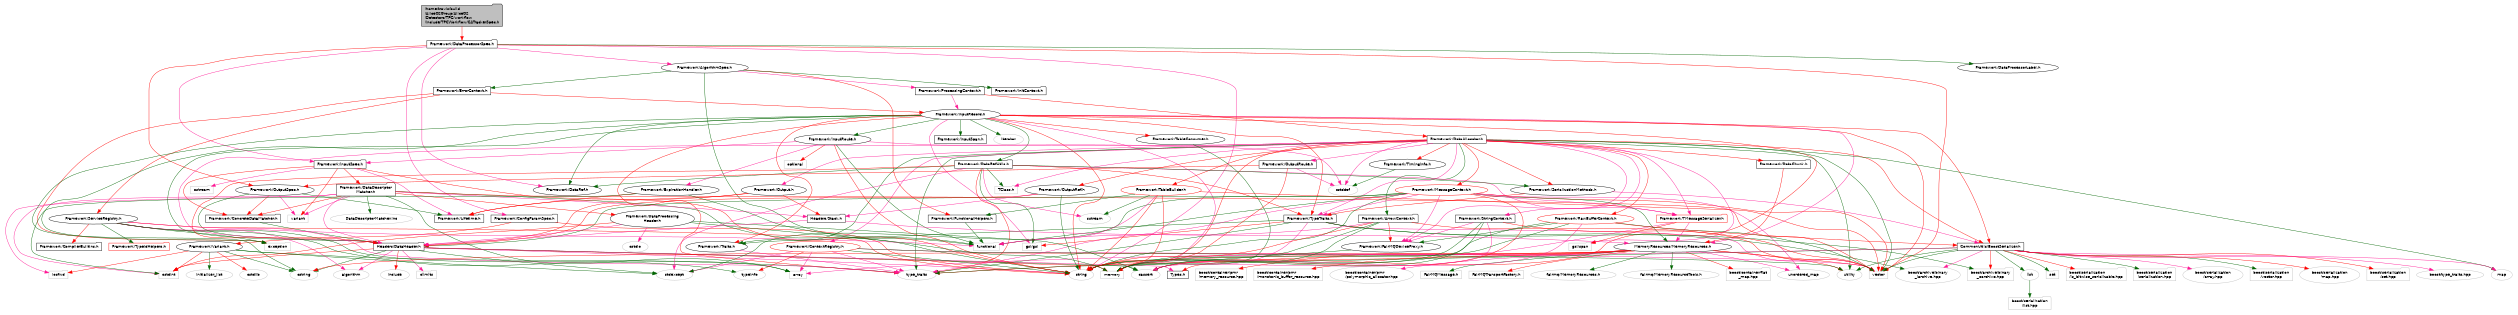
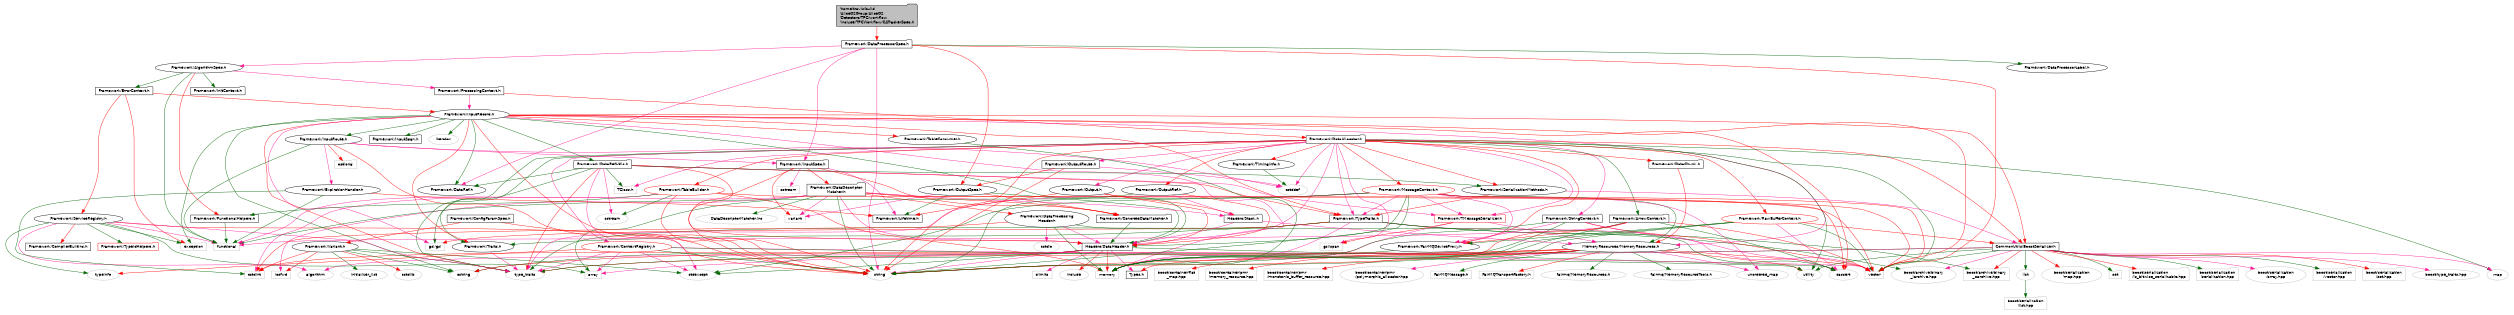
(407, 141) -> none
(1625, 185) -> (1543, 161)
